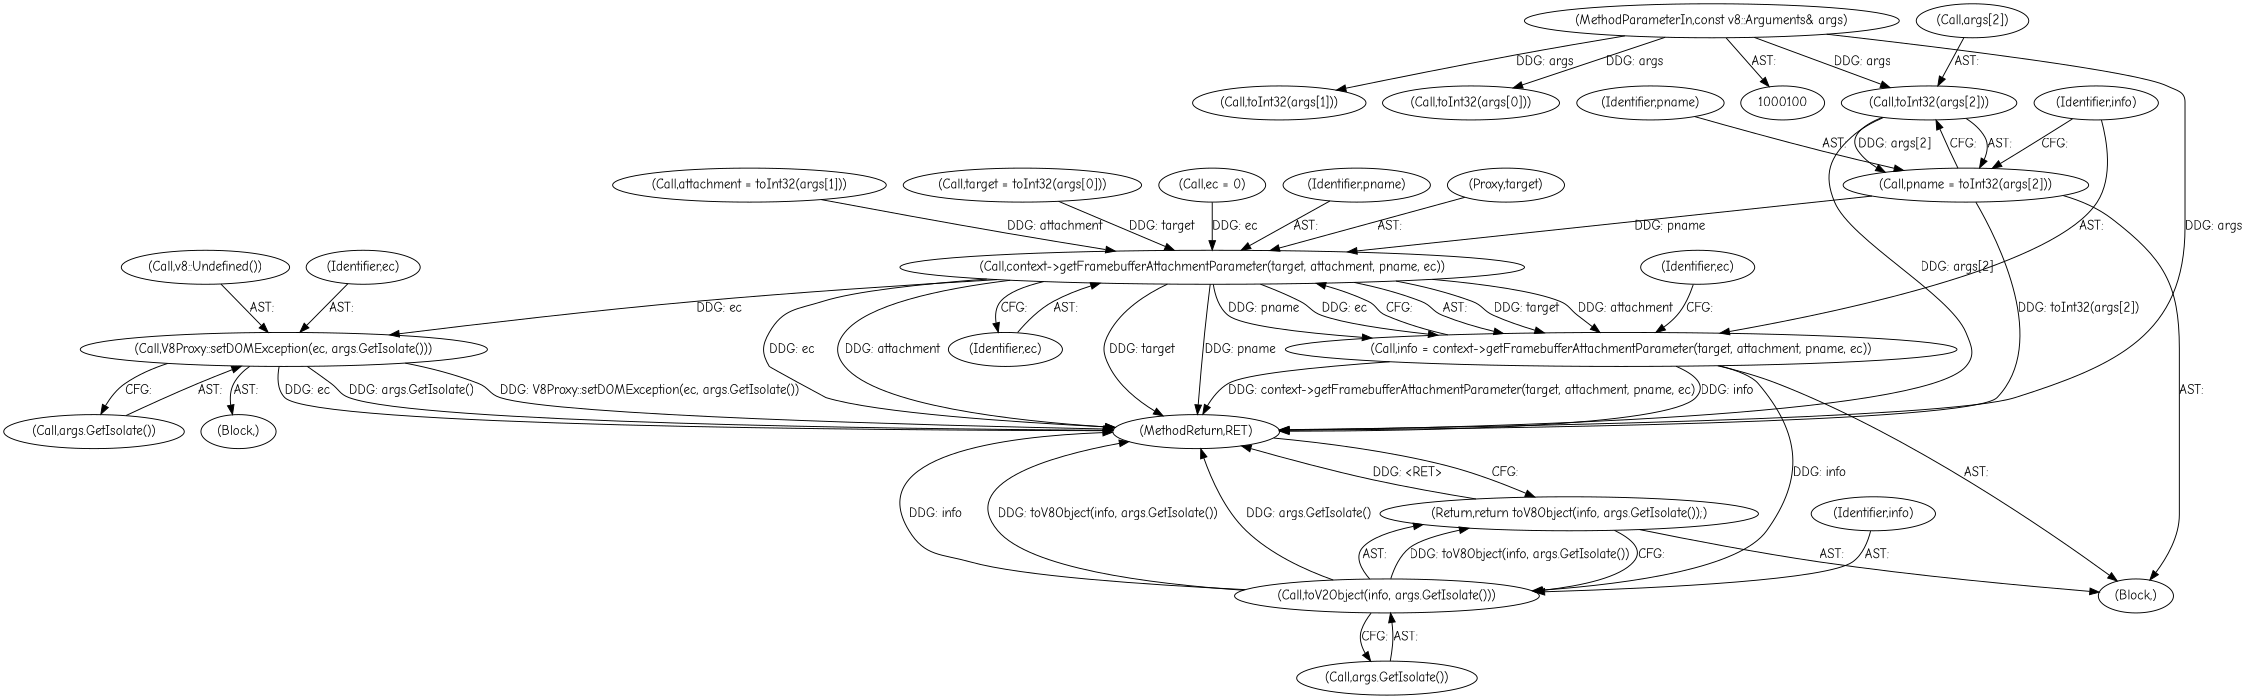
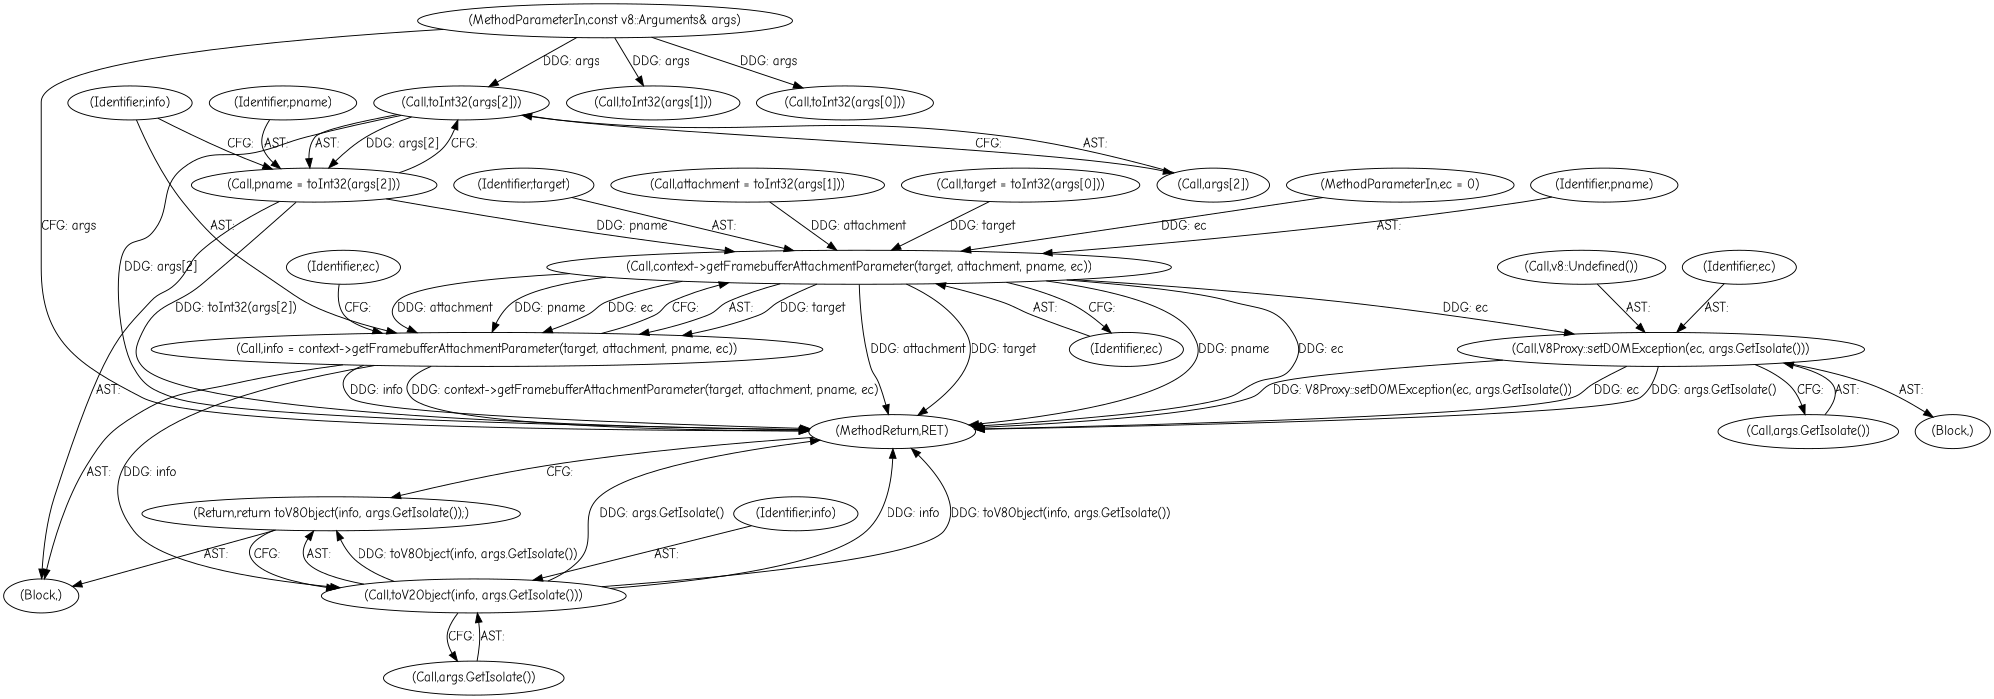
(1783, 103) -> none
none -> (844, 142)
(1212, 185) -> (1400, 185)
(1506, 185) -> (524, 185)
(2214, 226) -> (69, 226)
(1363, 478) -> none
